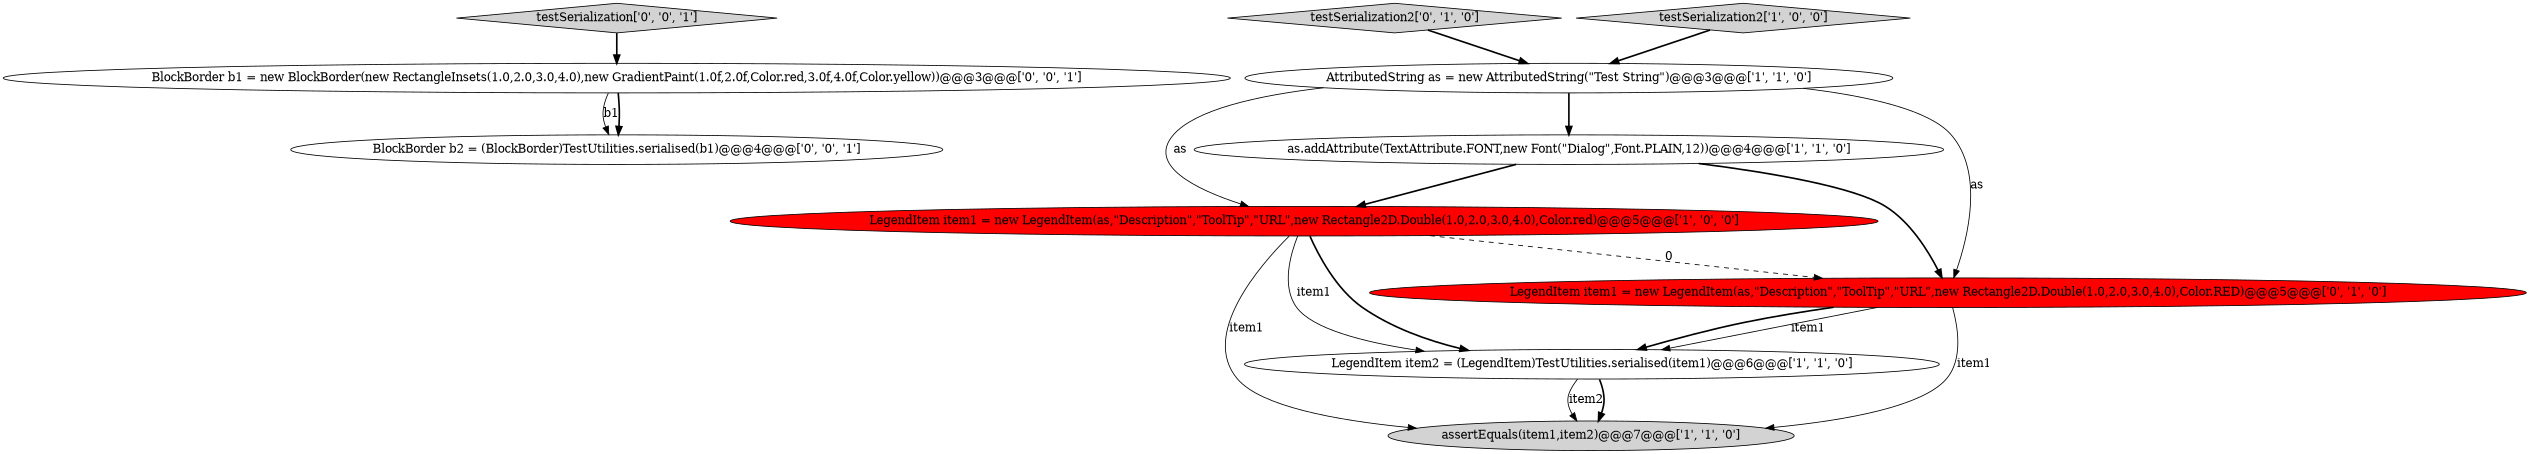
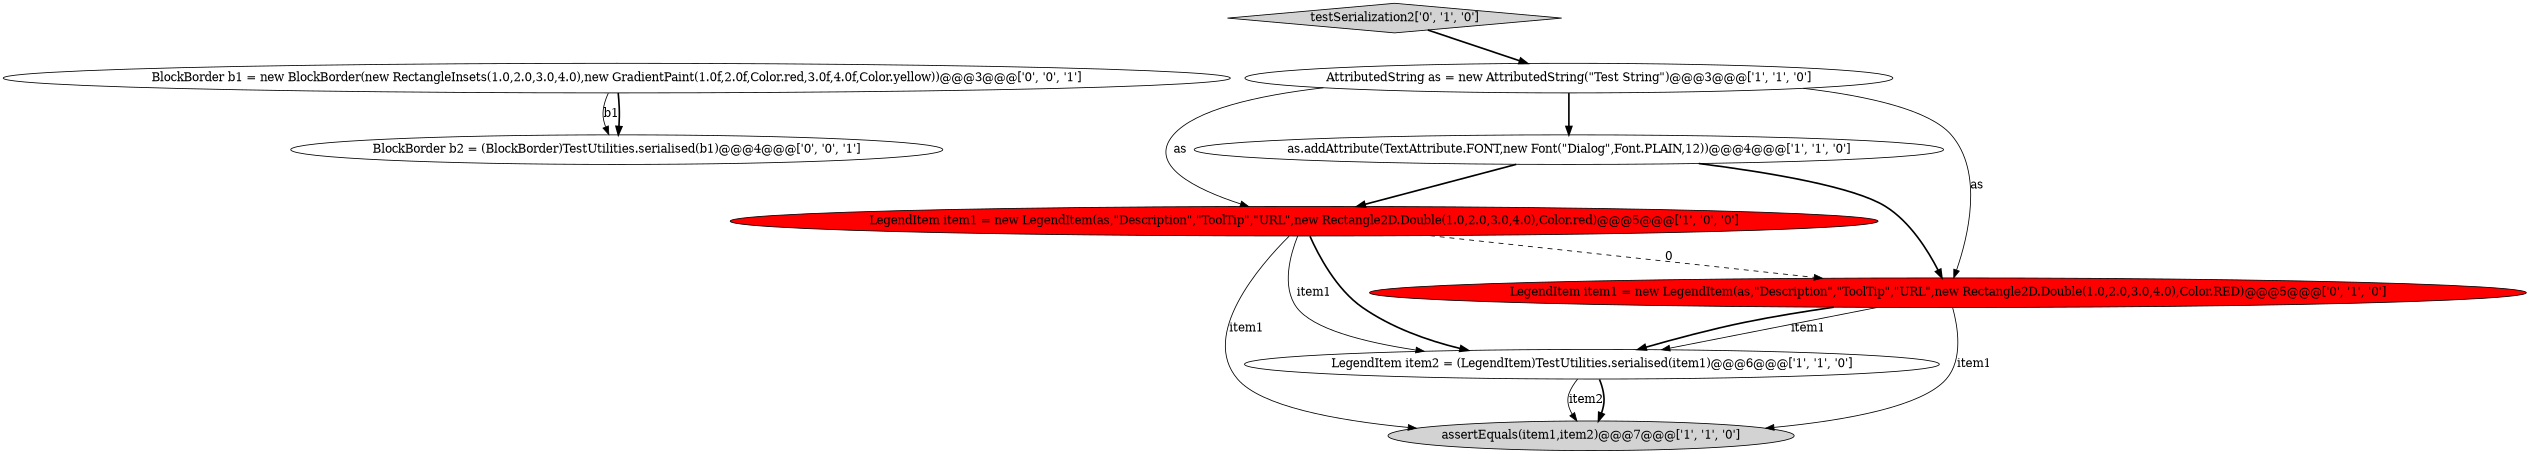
(617, 18) -> none
(1743, 18) -> none
